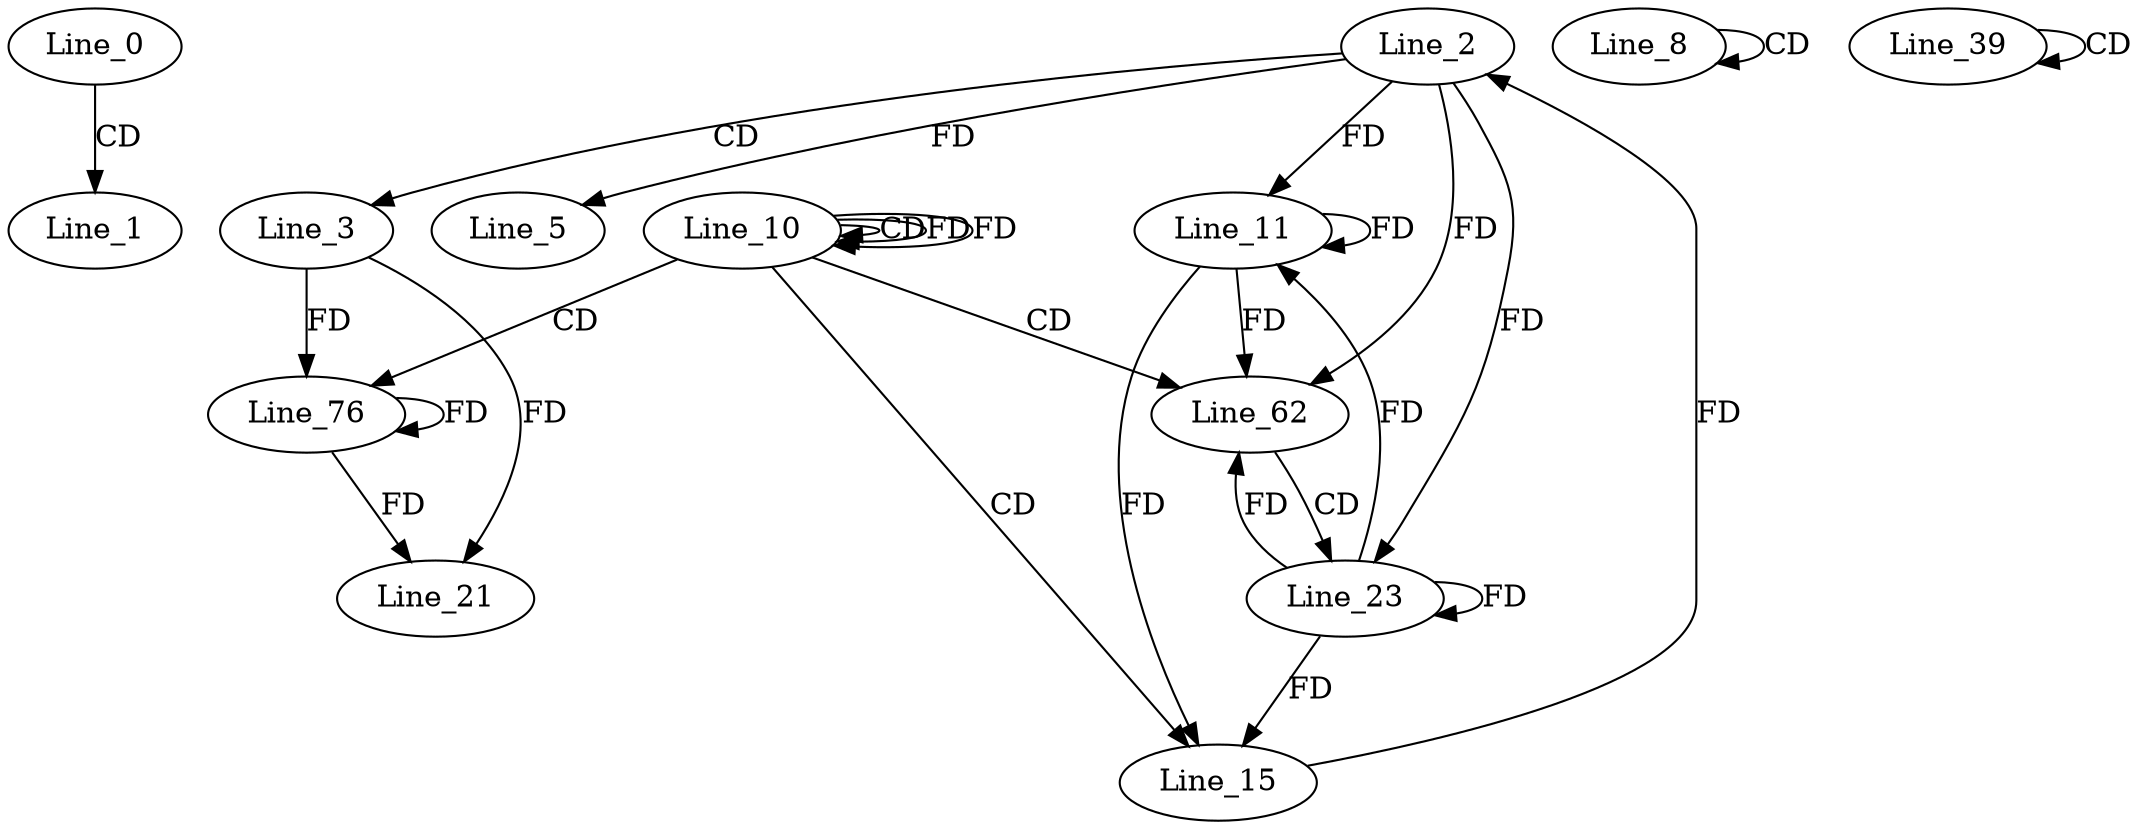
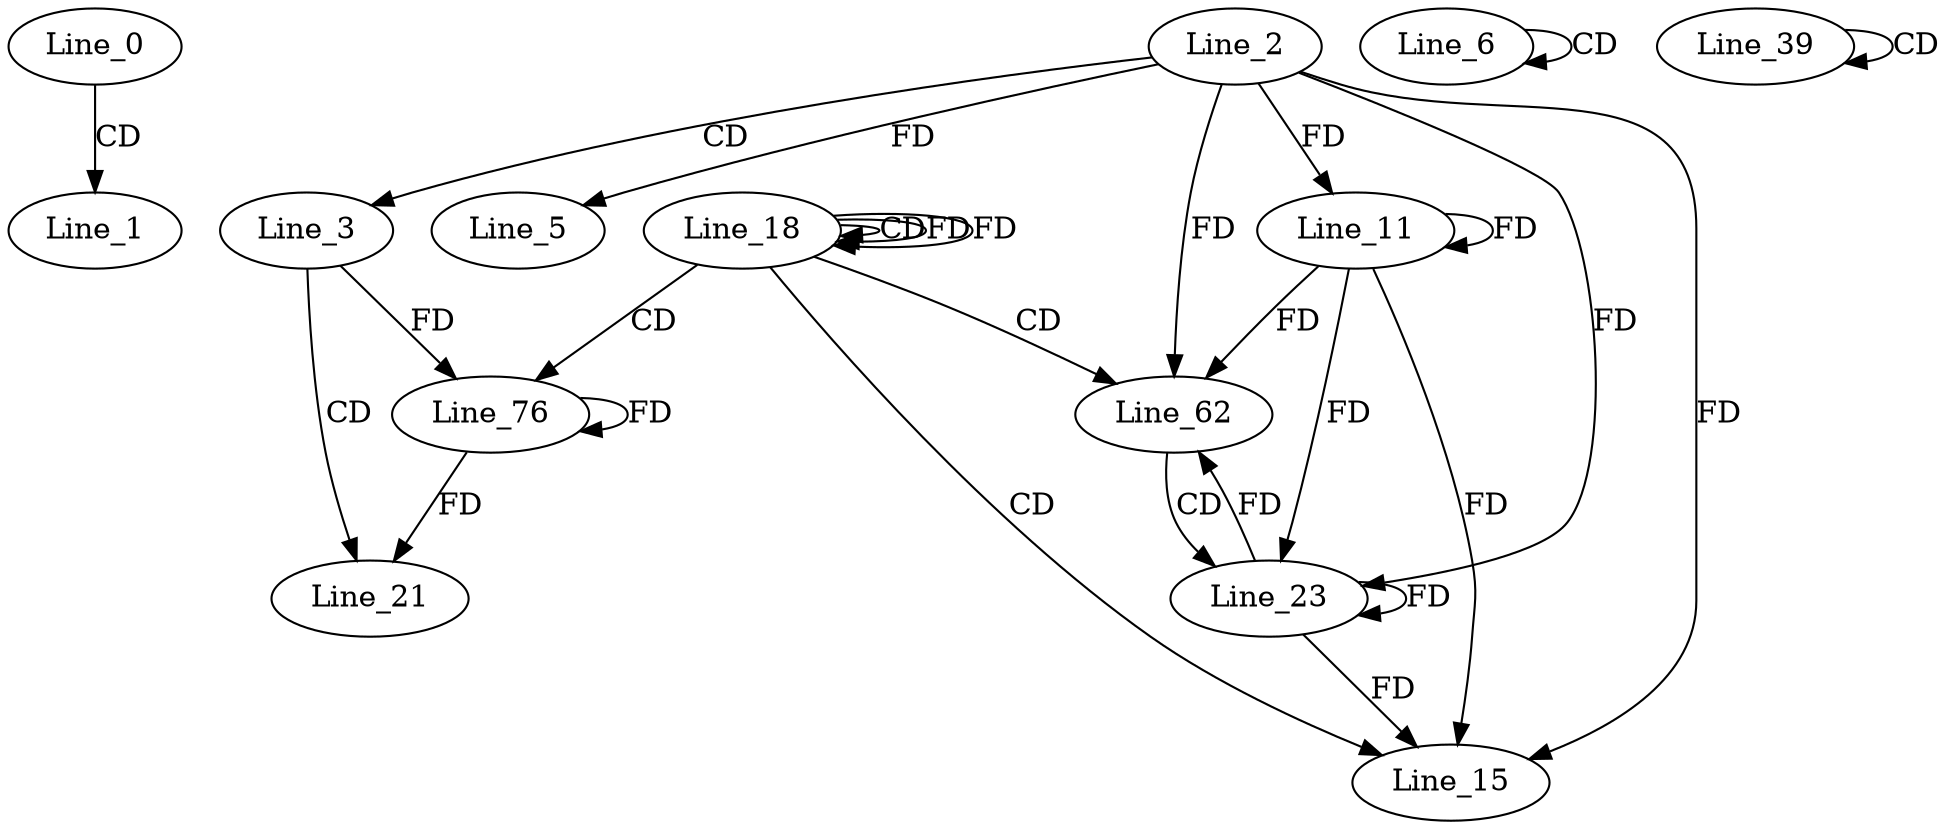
(1639, 47) -> (1447, 47)
(742, 231) -> (742, 231)
(1377, 407) -> (1321, 405)
(546, 415) -> (349, 415)
(1696, 511) -> (1696, 291)
